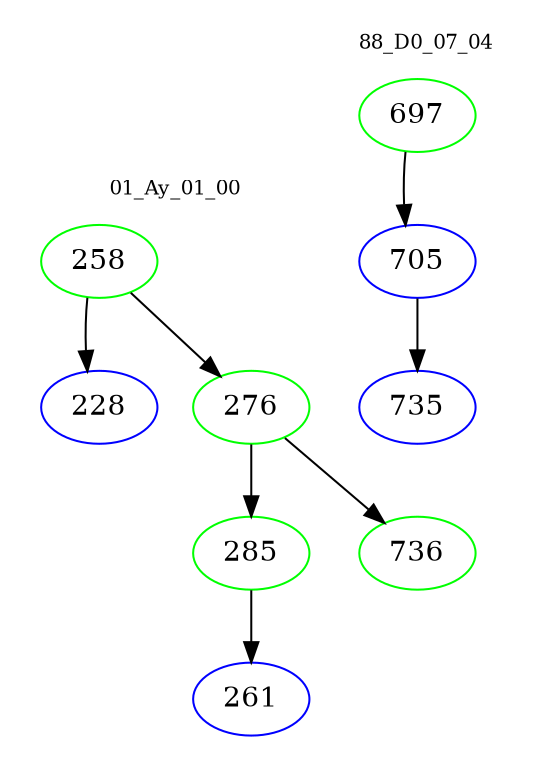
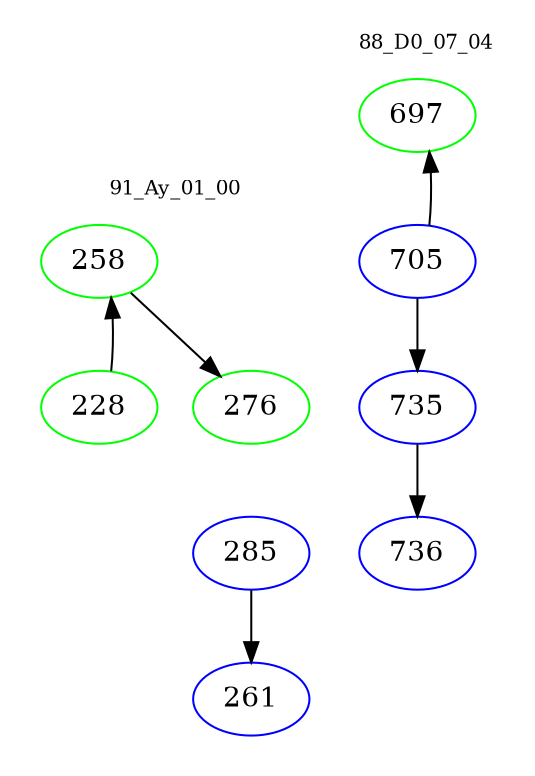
(404, 178) -> (431, 199)
(175, 189) -> (175, 189)
(86, 324) -> (113, 345)
(99, 407) -> (99, 407)
(312, 461) -> (417, 470)
(251, 470) -> none
(251, 553) -> (251, 553)
(417, 553) -> (417, 553)
